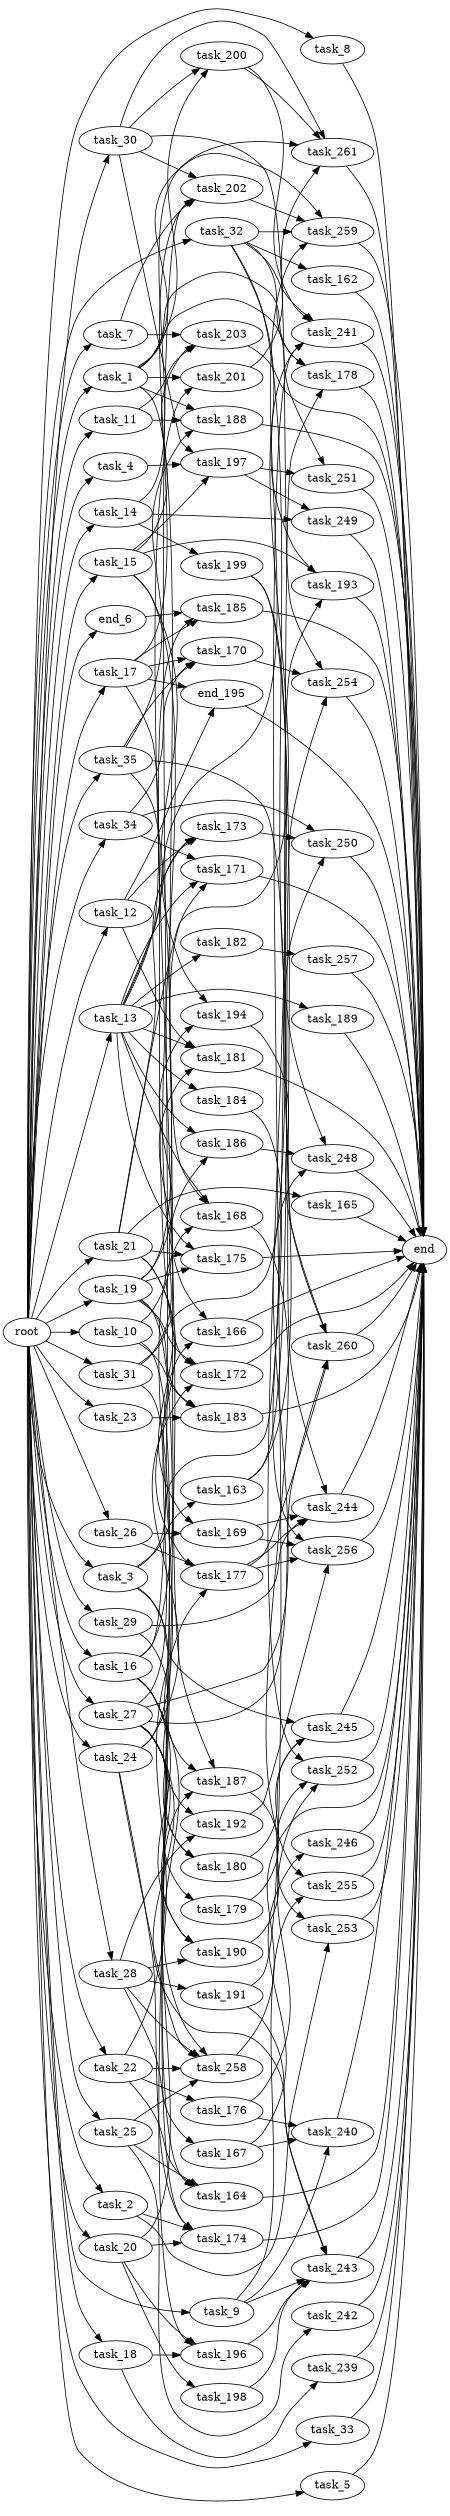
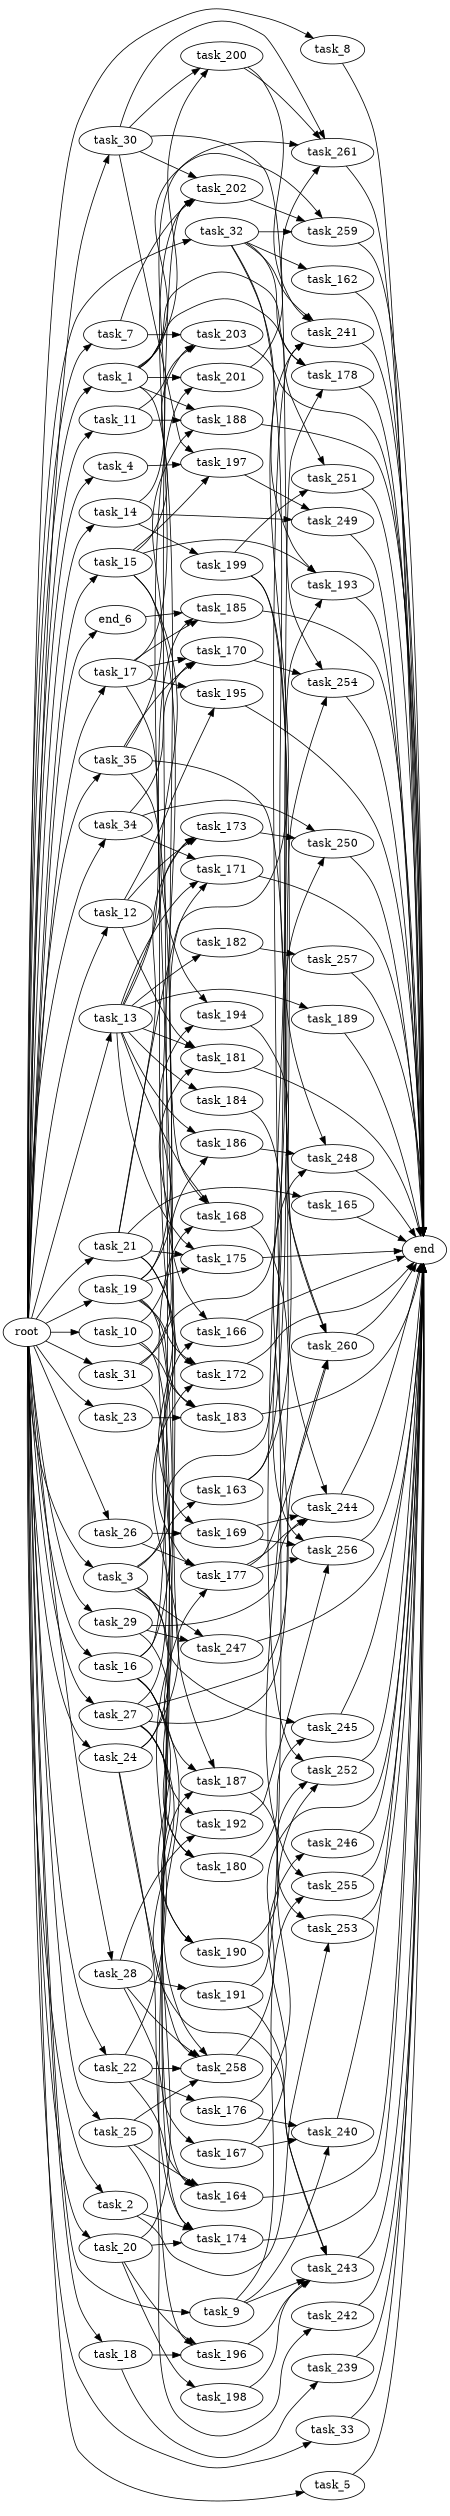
(273, 470) -> (263, 524)
(222, 694) -> (222, 694)
(266, 705) -> none
none -> (222, 1649)
(222, 1910) -> none
(163, 1965) -> none
